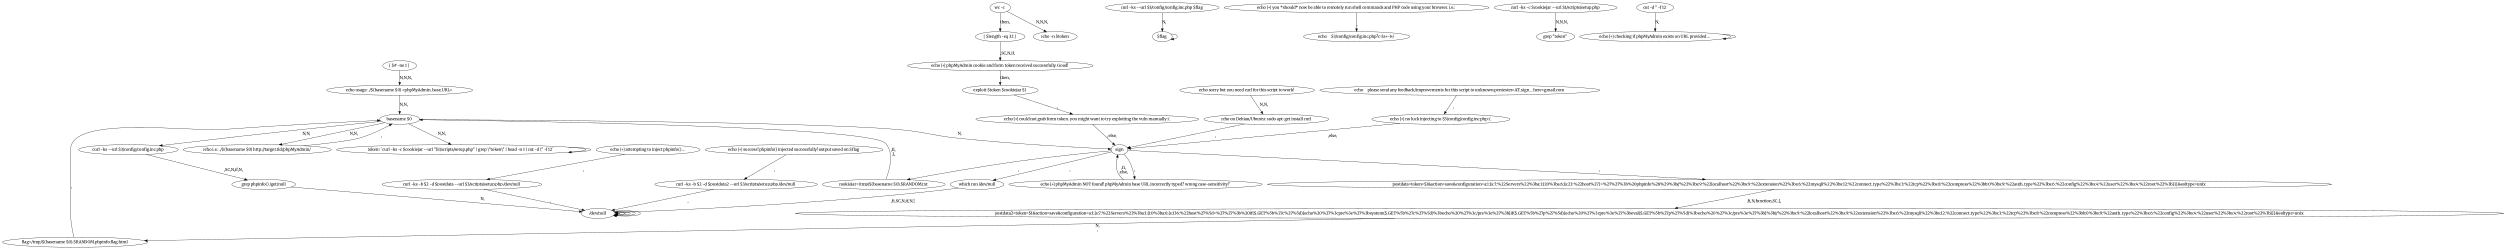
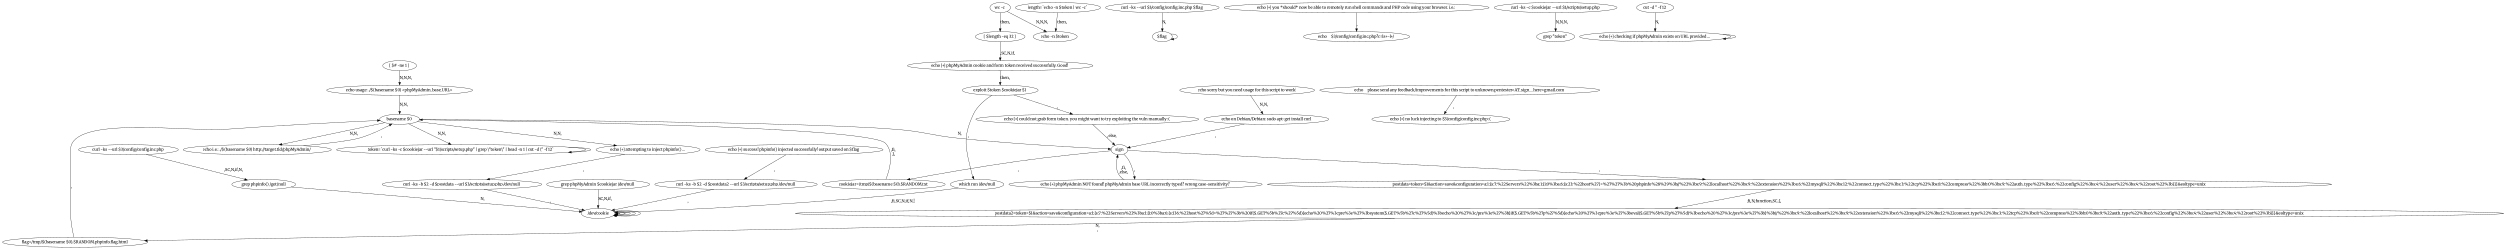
none -> (1058, 8)
(1247, 90) -> (1247, 90)
(1266, 119) -> (1266, 119)
(272, 133) -> (516, 133)
(1265, 136) -> none
(1054, 166) -> (967, 132)
none -> (598, 184)
(598, 213) -> (598, 213)
